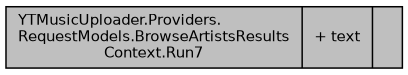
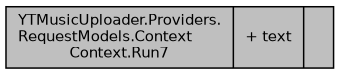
(154, 37) -> (105, 37)
